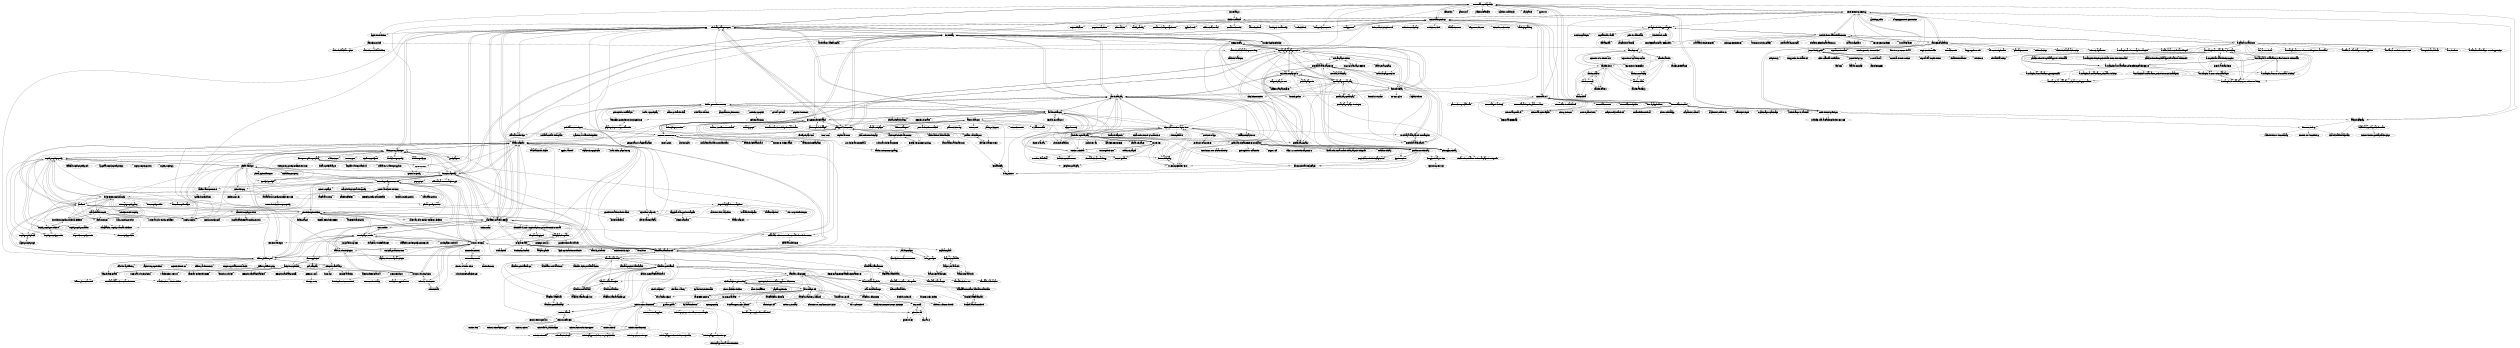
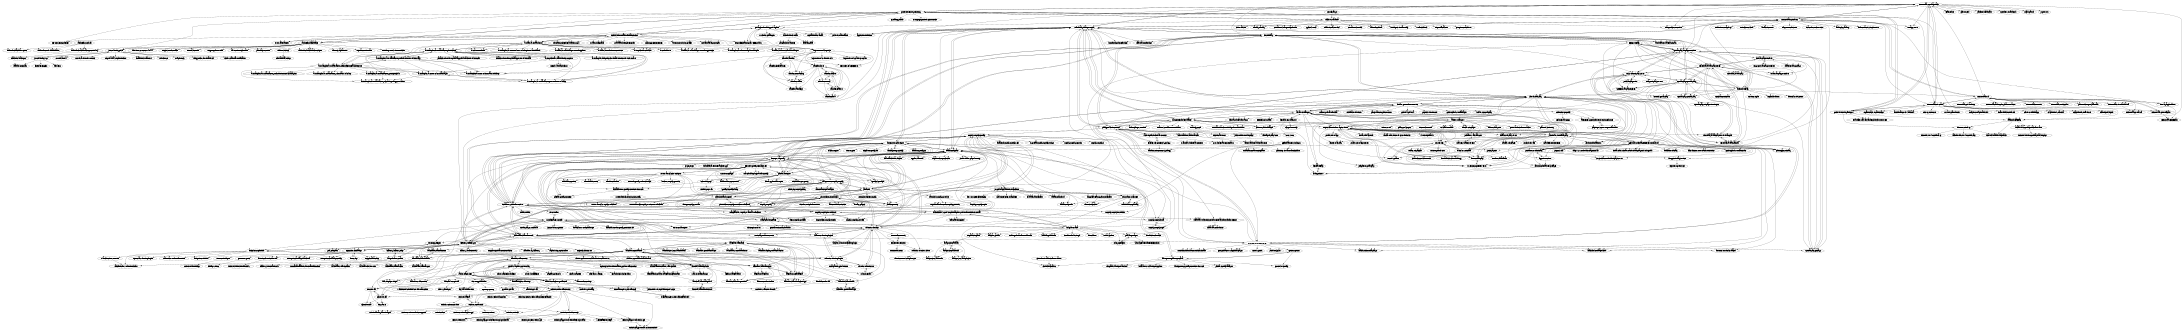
(1633, 51) -> (822, 51)
(1295, 97) -> (1661, 97)
(689, 133) -> (1045, 132)
(1080, 135) -> (1558, 135)
(1477, 158) -> none
(154, 205) -> none
none -> (341, 266)
